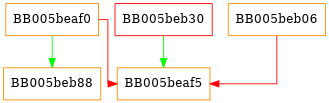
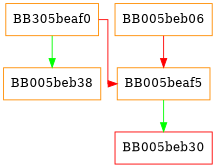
(52, 20) -> (52, 20)
(164, 47) -> (164, 111)
(52, 84) -> (52, 84)
